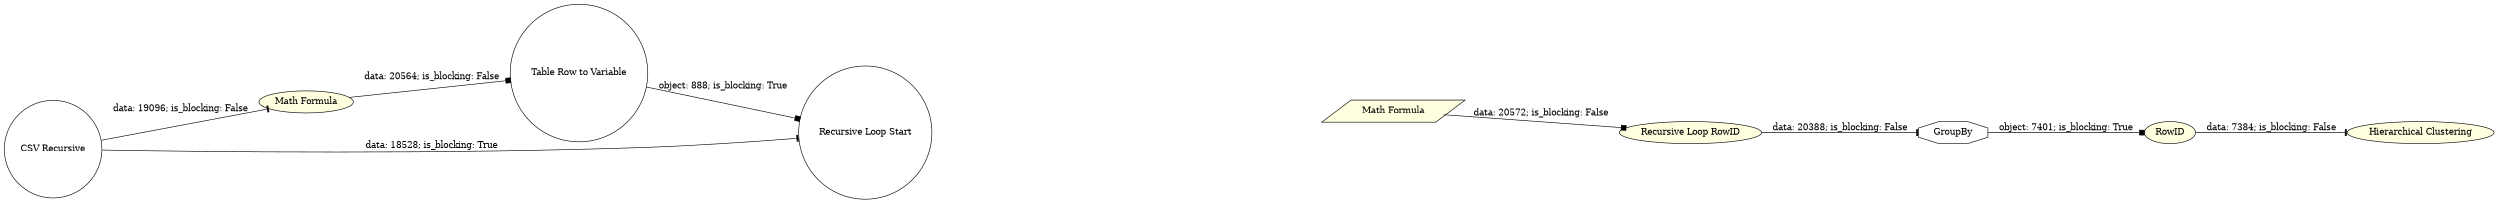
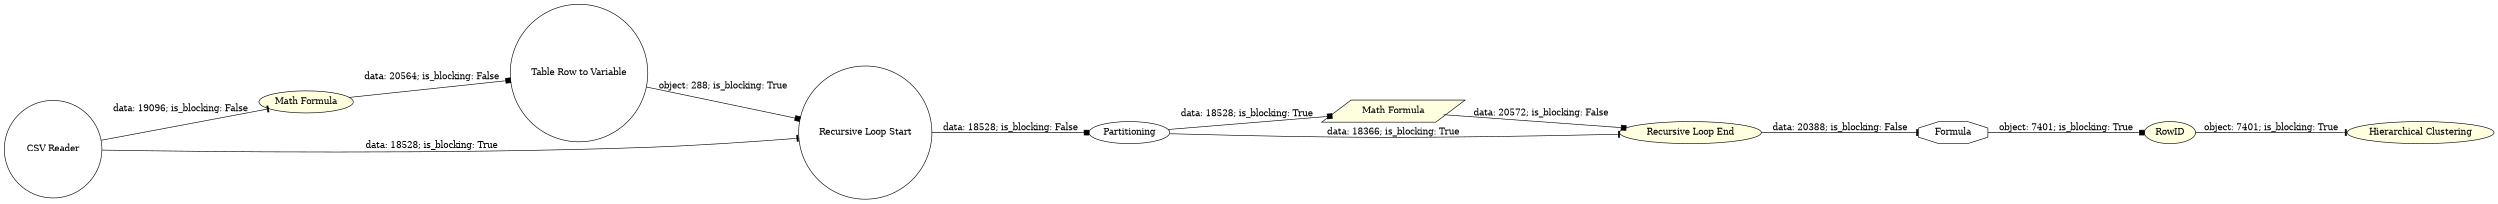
(723, 86) -> (723, 86)
(2271, 128) -> (2271, 128)
none -> (1129, 133)
(1690, 133) -> (1690, 133)
(1953, 133) -> (1953, 133)
(53, 149) -> (53, 149)
